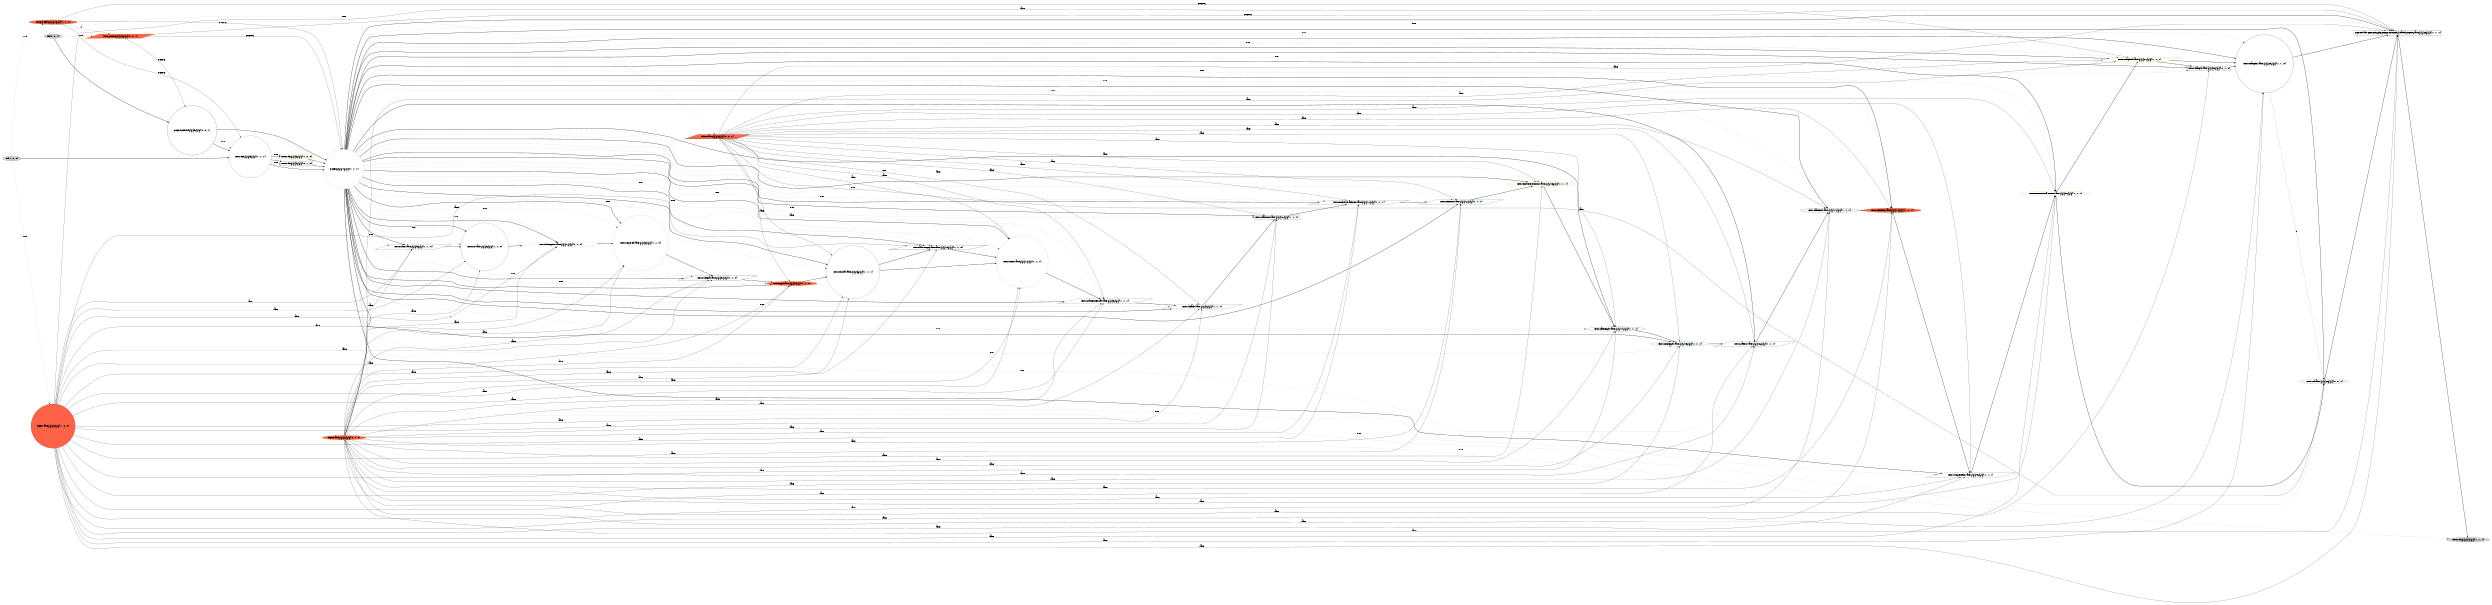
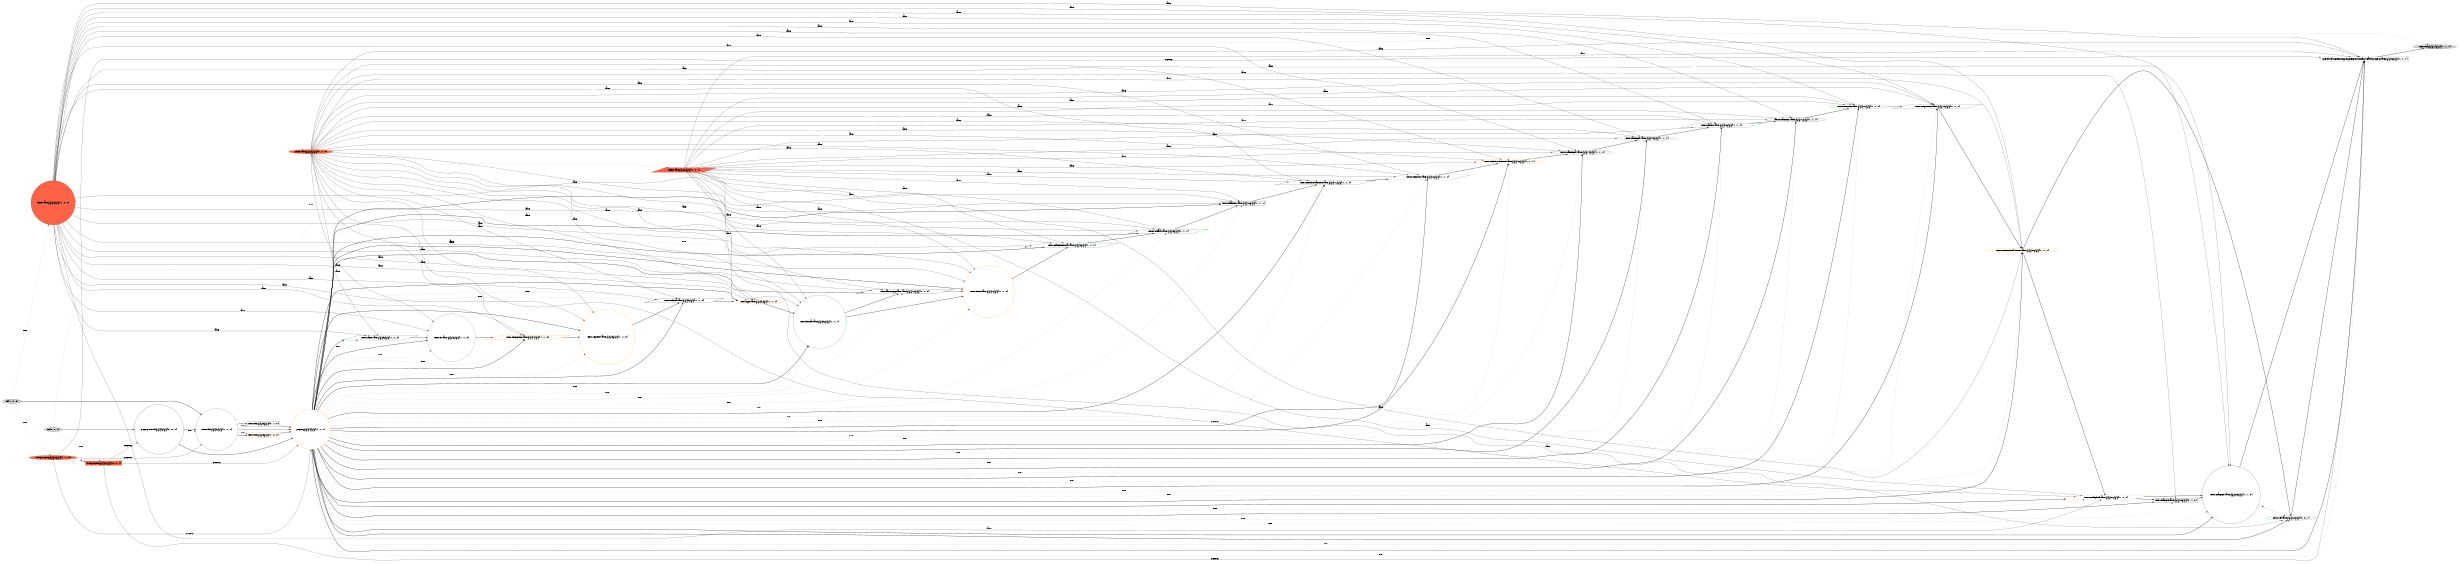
(120, 36) -> (104, 463)
none -> (745, 70)
(1248, 100) -> (1215, 421)
(1892, 210) -> (1859, 107)
(792, 284) -> (758, 302)
